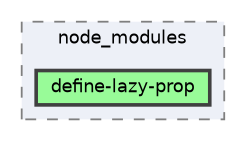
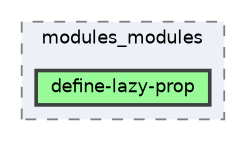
(123, 39) -> (123, 39)
